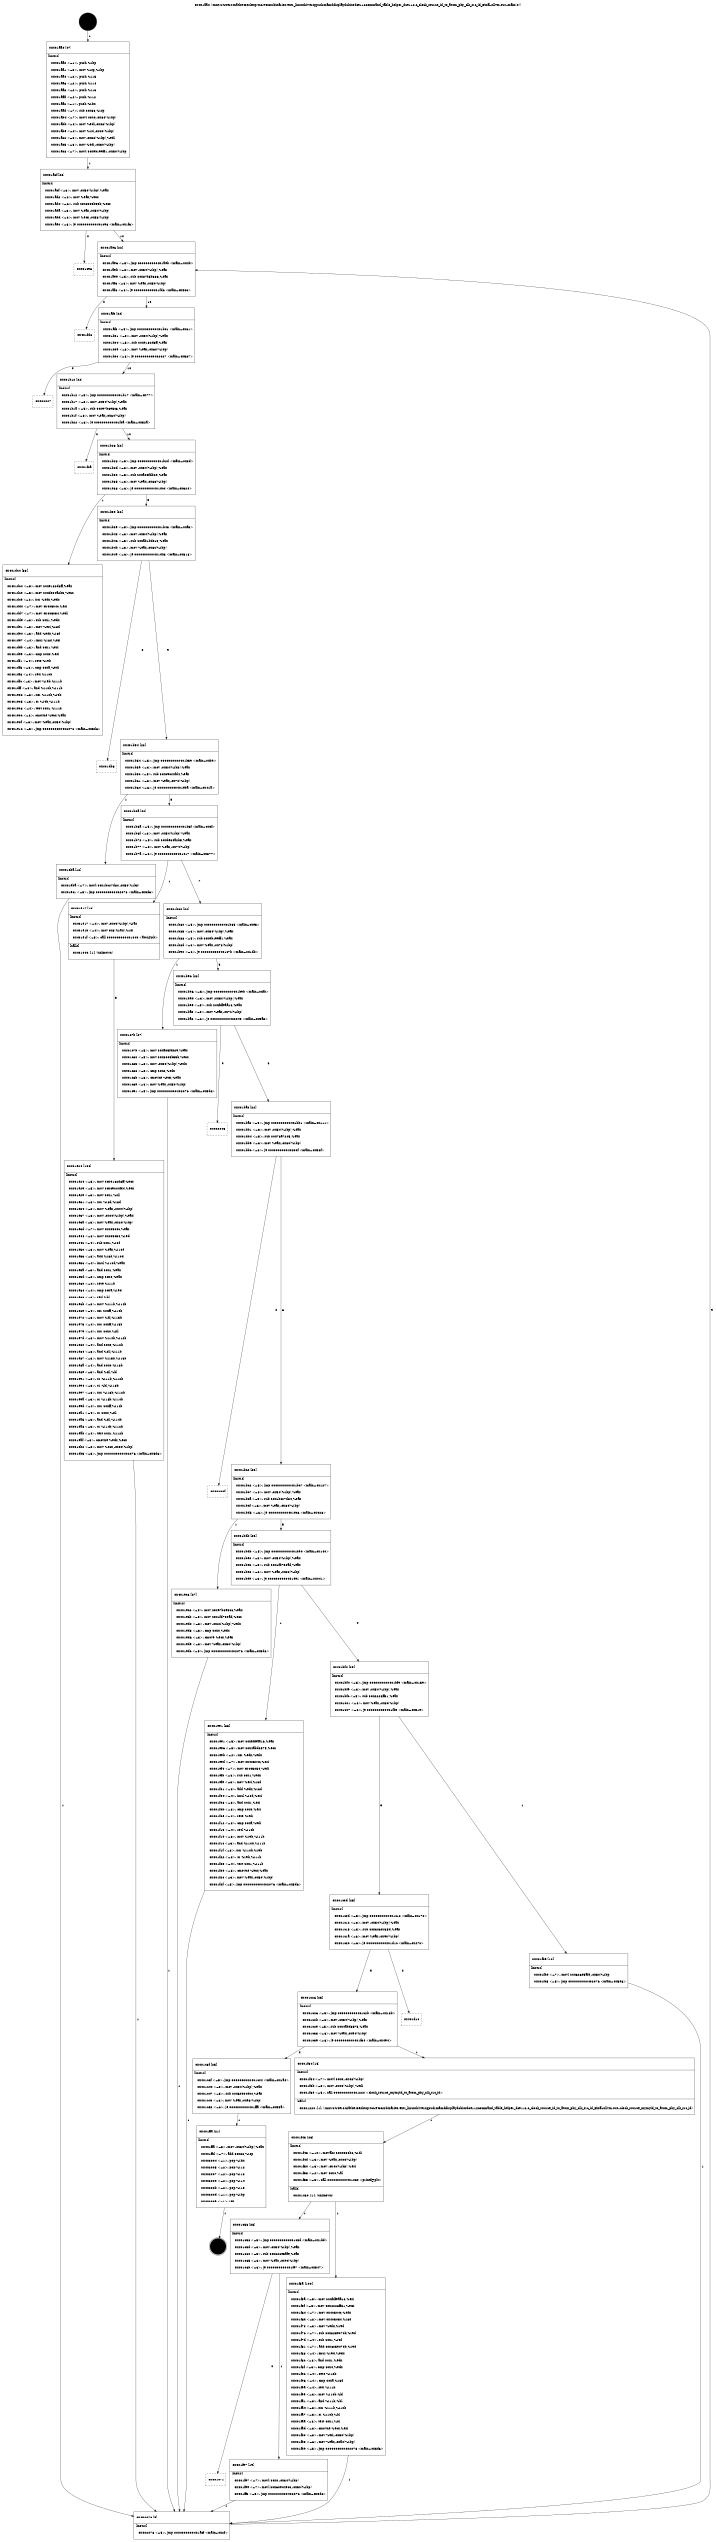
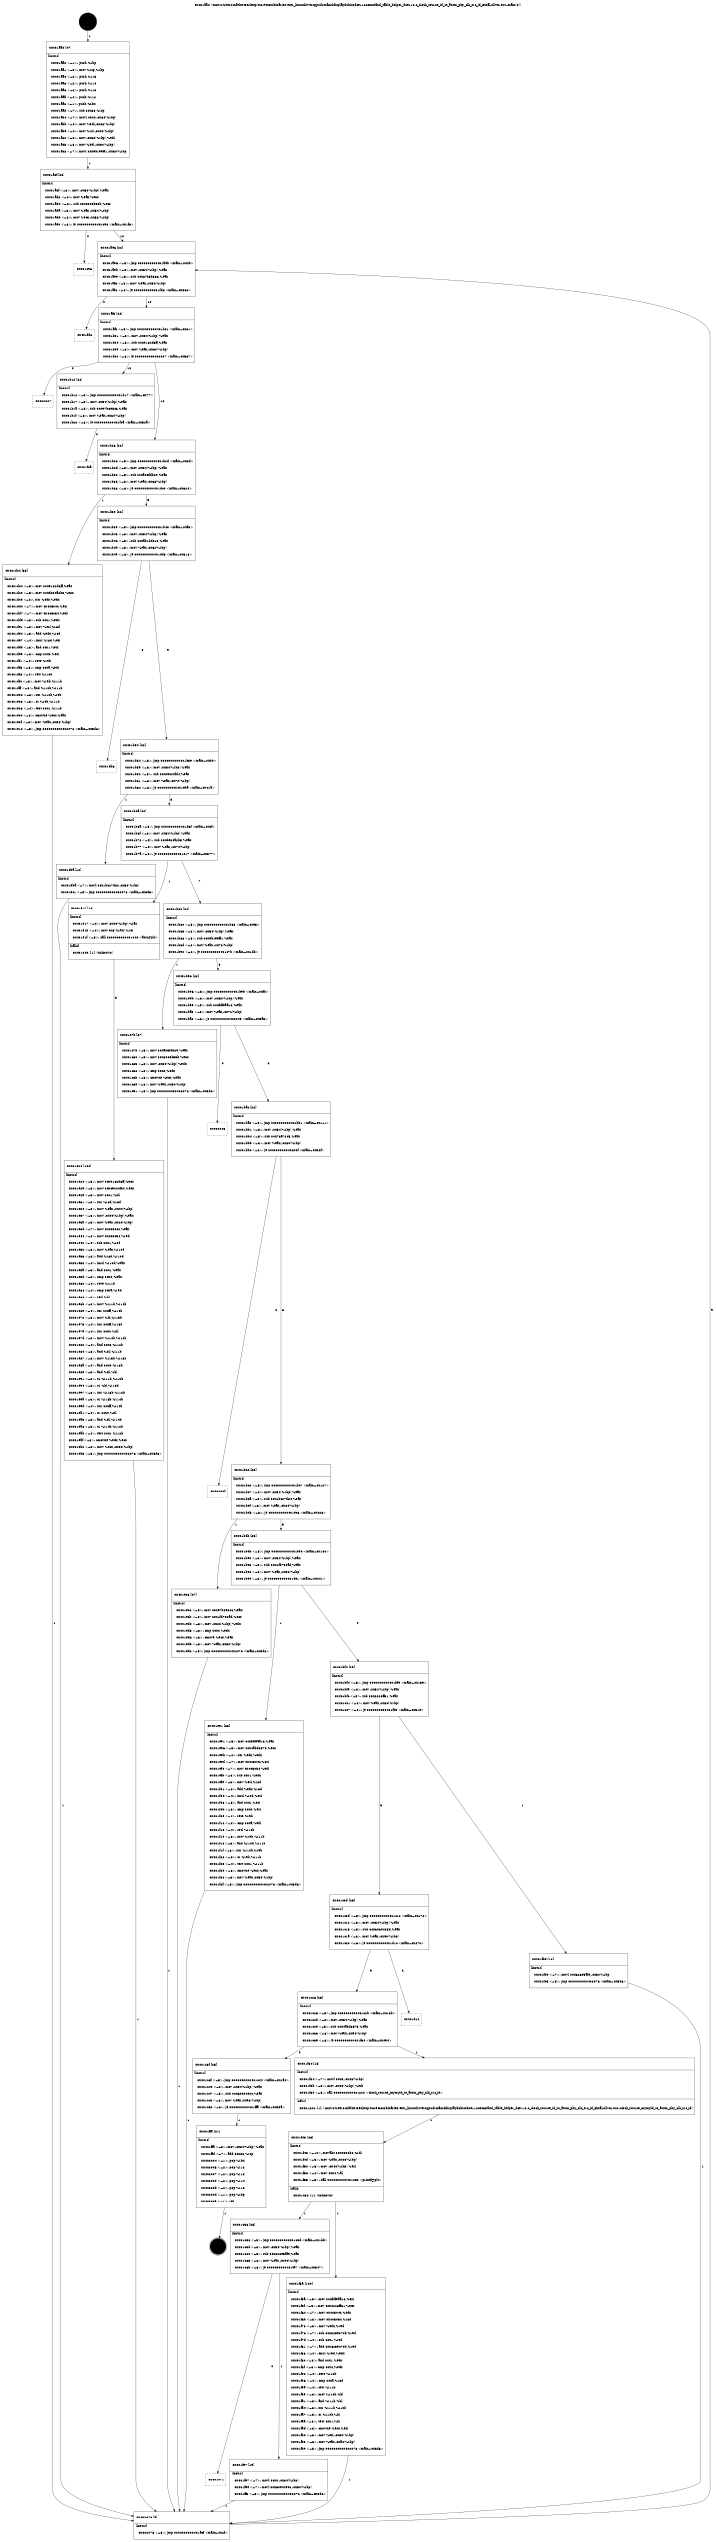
(125, 434) -> (159, 400)
none -> (53, 1657)
